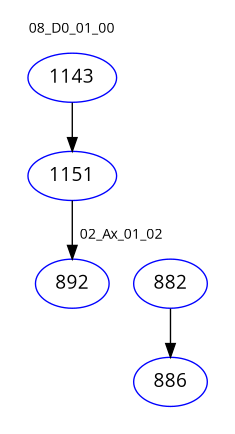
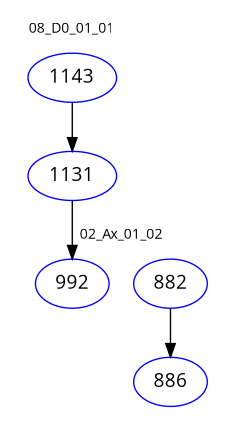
(72, 29) -> (72, 29)
(72, 176) -> (72, 176)
(72, 284) -> (72, 284)
